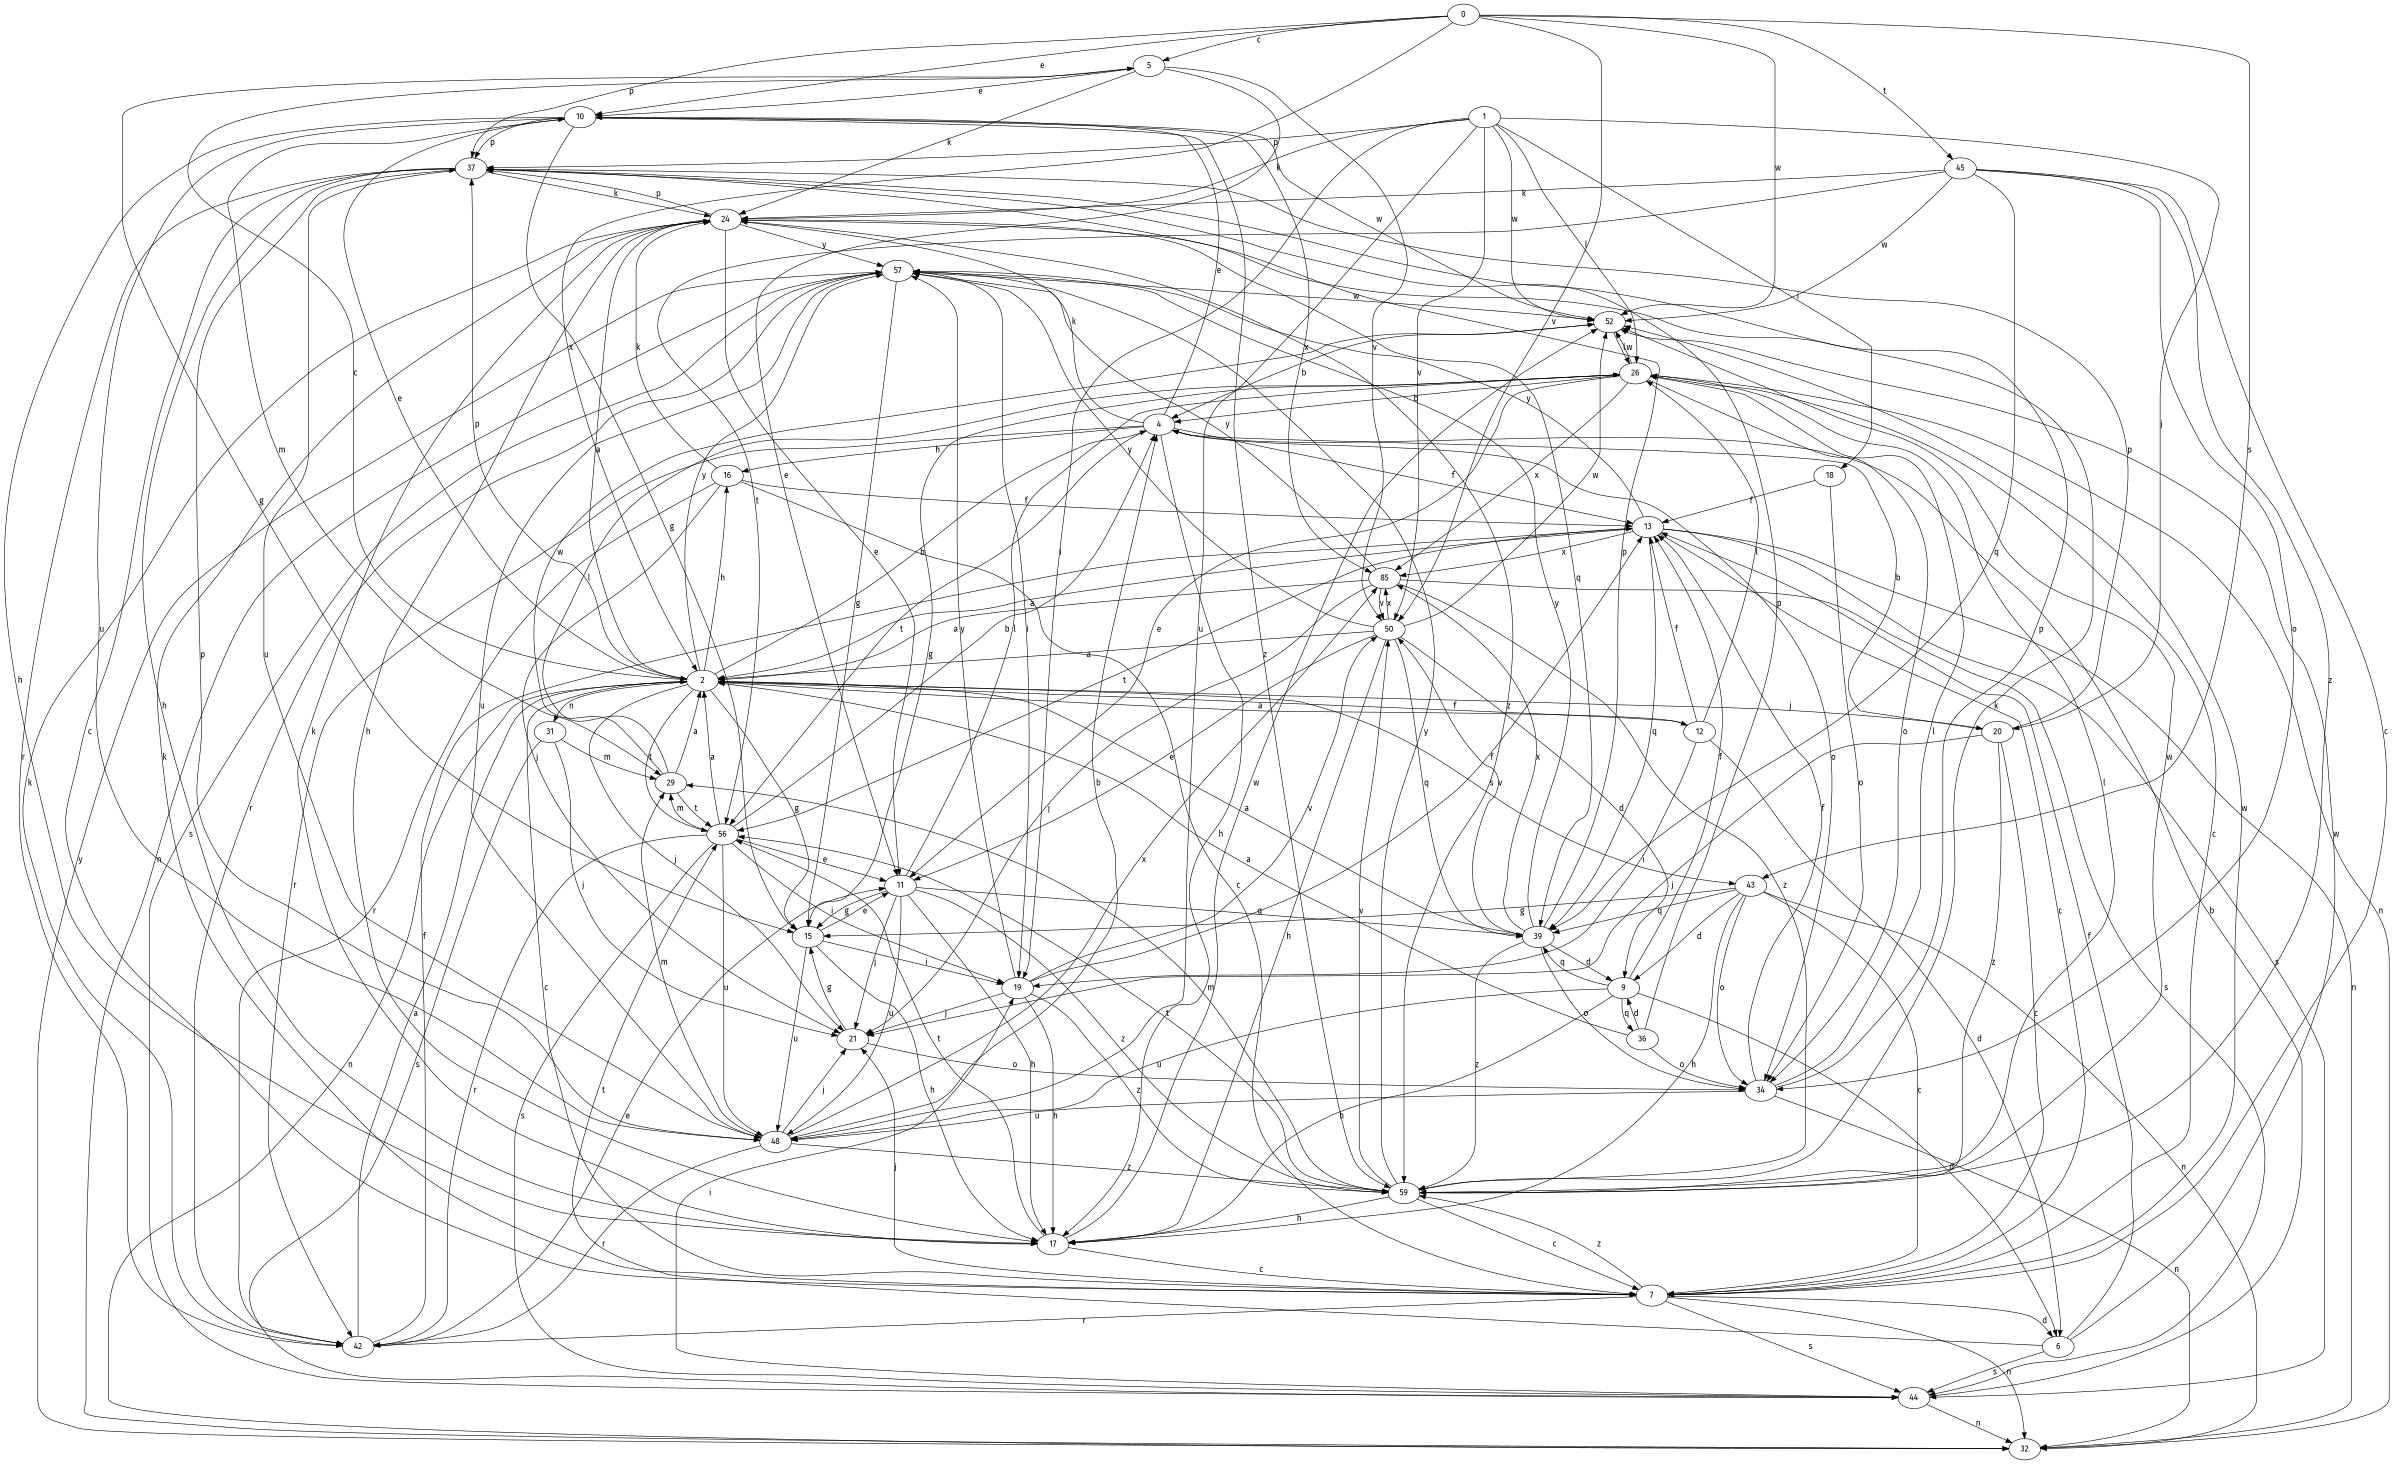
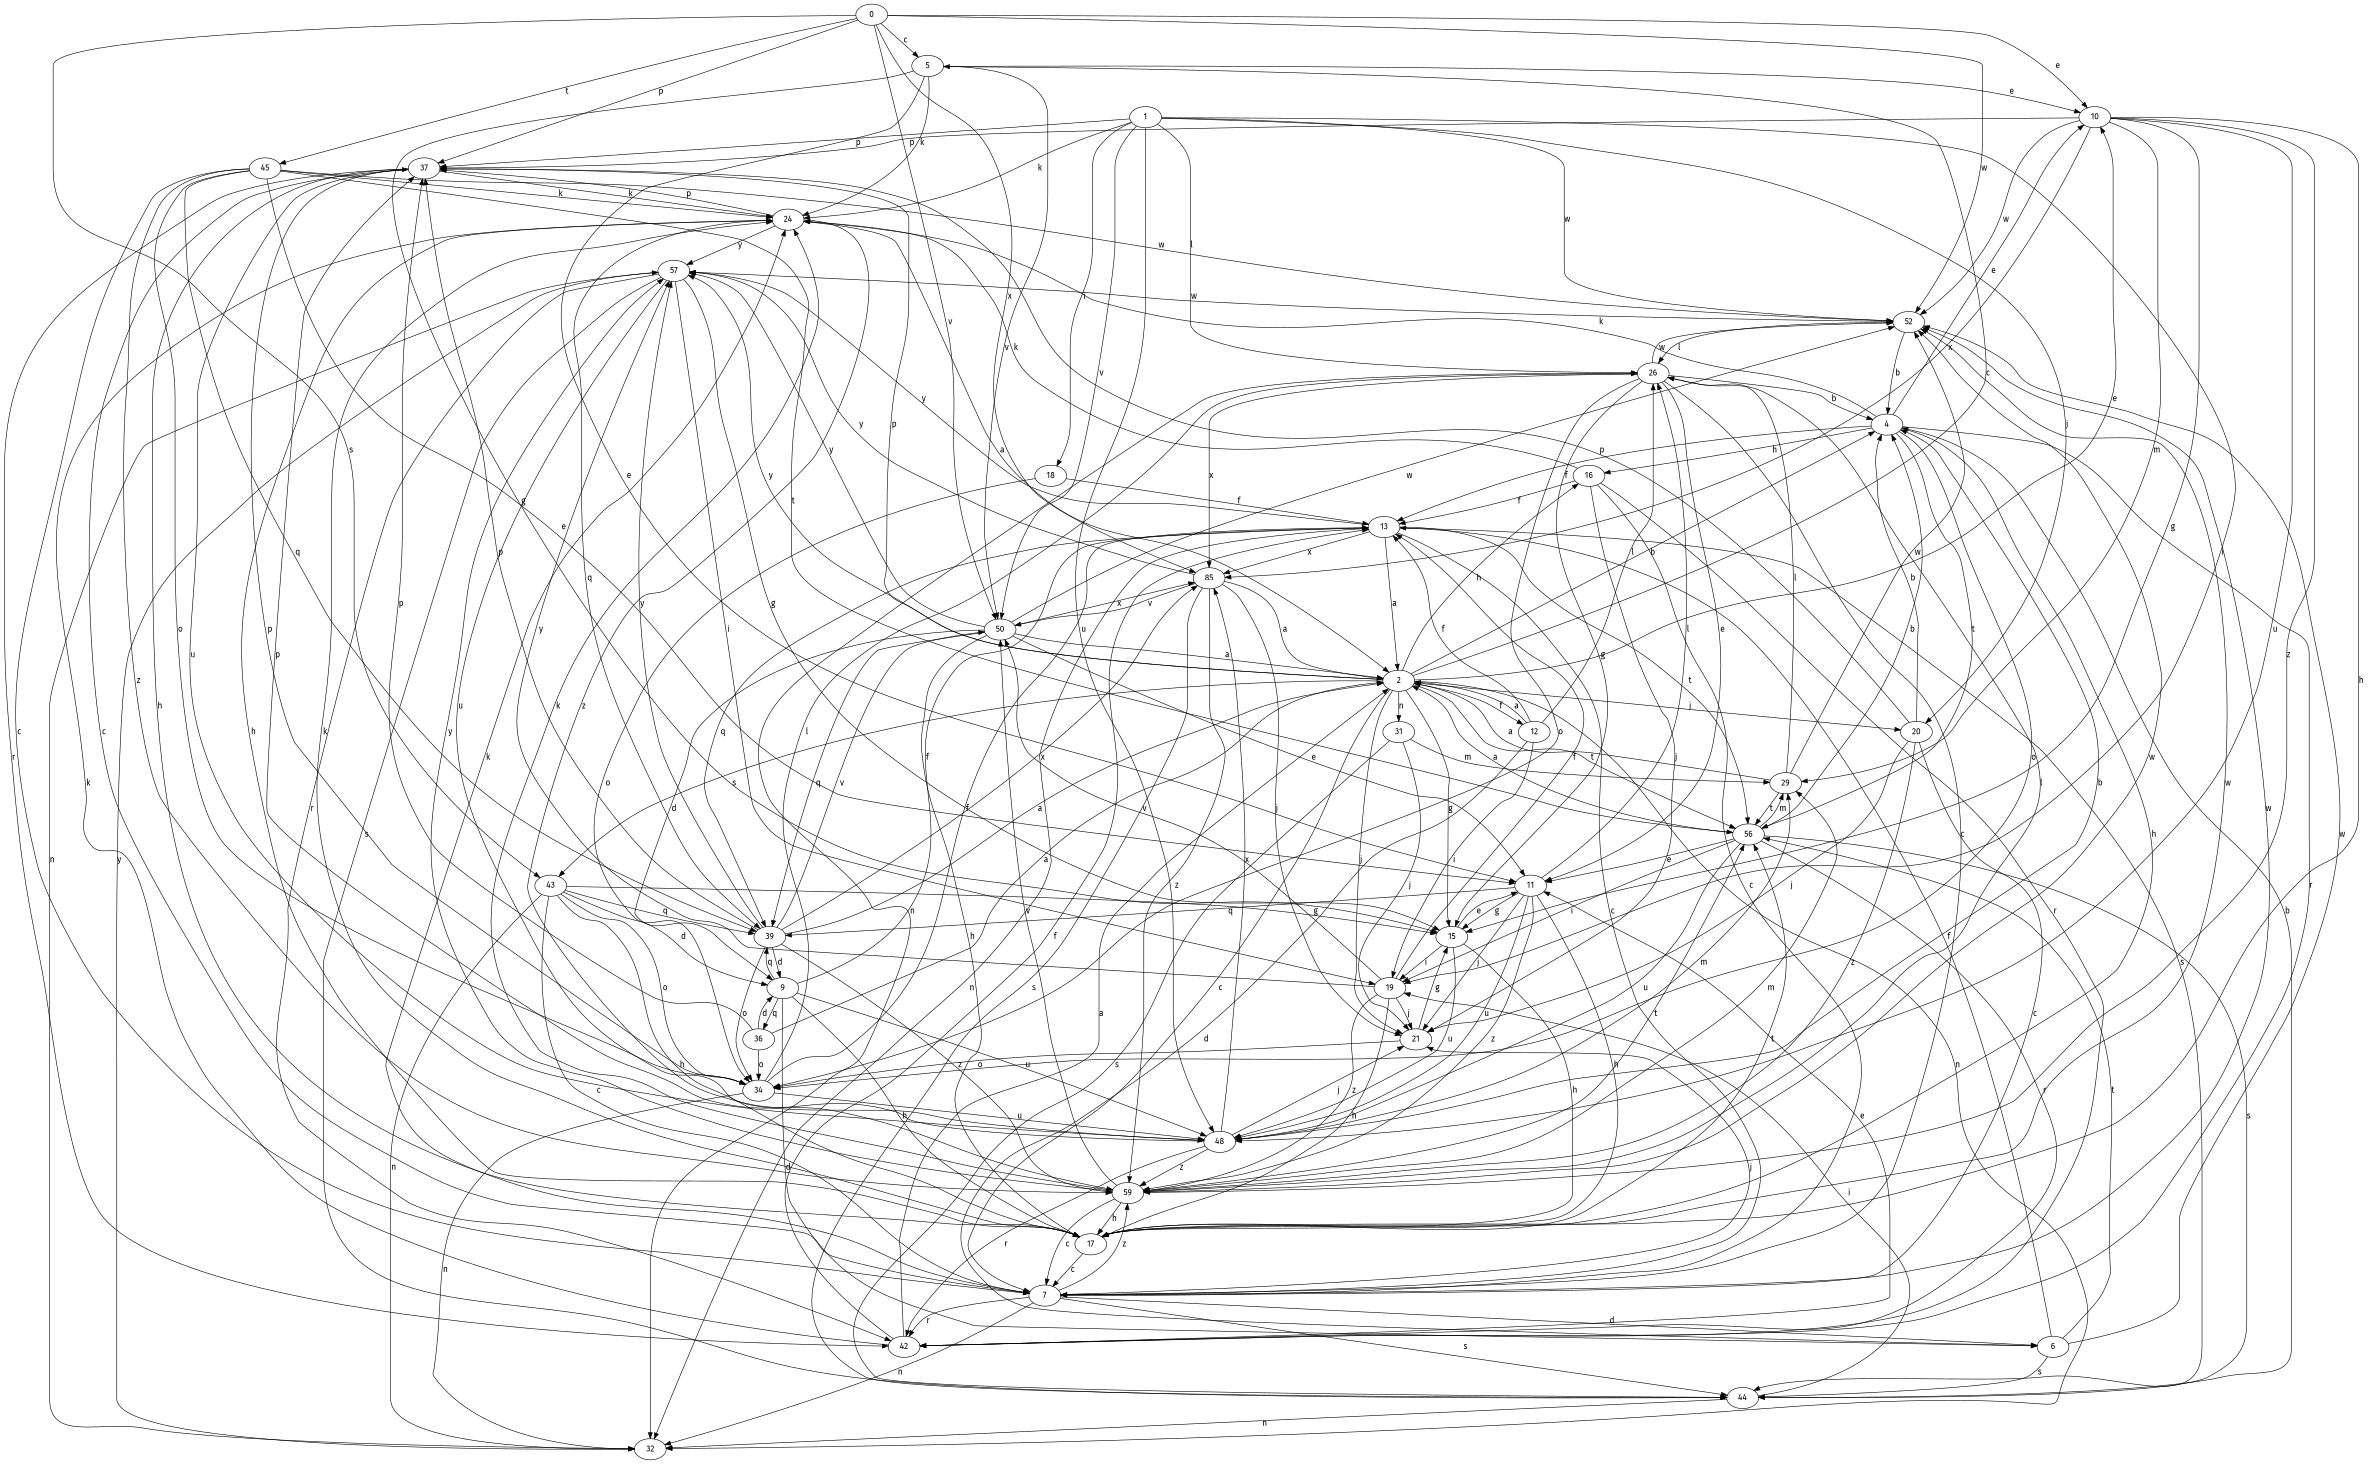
(767, 194) -> (1004, 308)
(858, 537) -> (729, 718)
